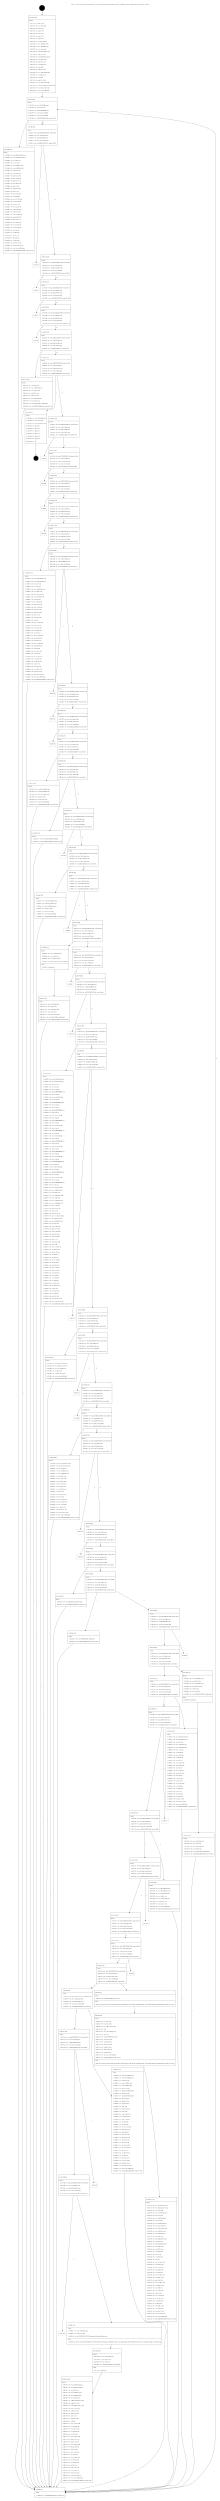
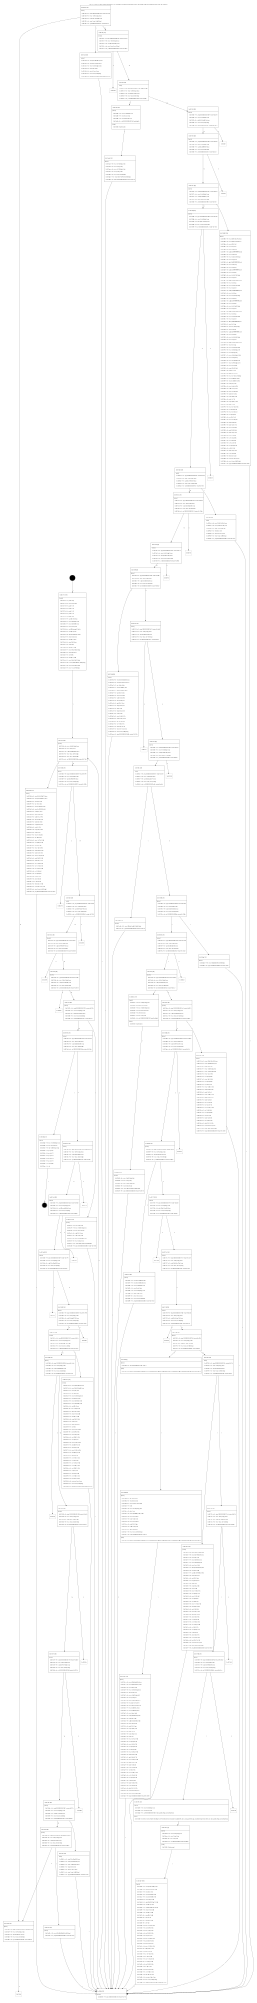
(81, 837) -> (20, 947)
